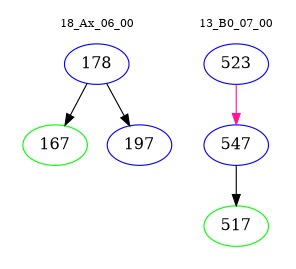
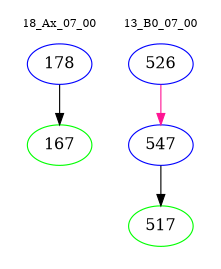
(97, 24) -> (60, 24)
(236, 64) -> (161, 64)
(140, 145) -> none
